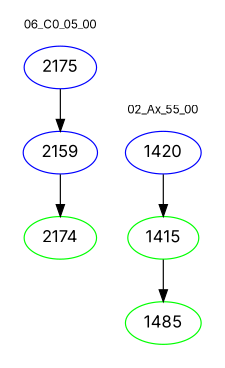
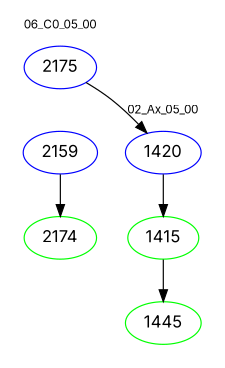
(60, 104) -> (124, 110)
(163, 111) -> (163, 111)
(163, 323) -> (163, 323)
